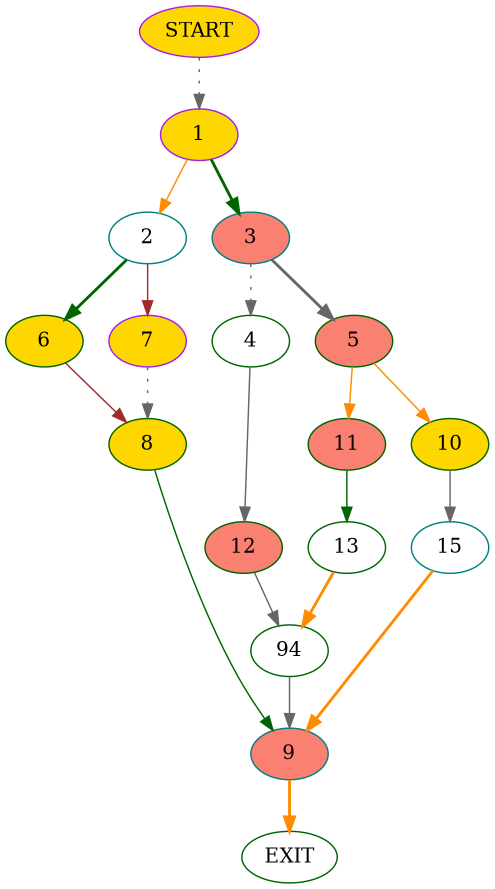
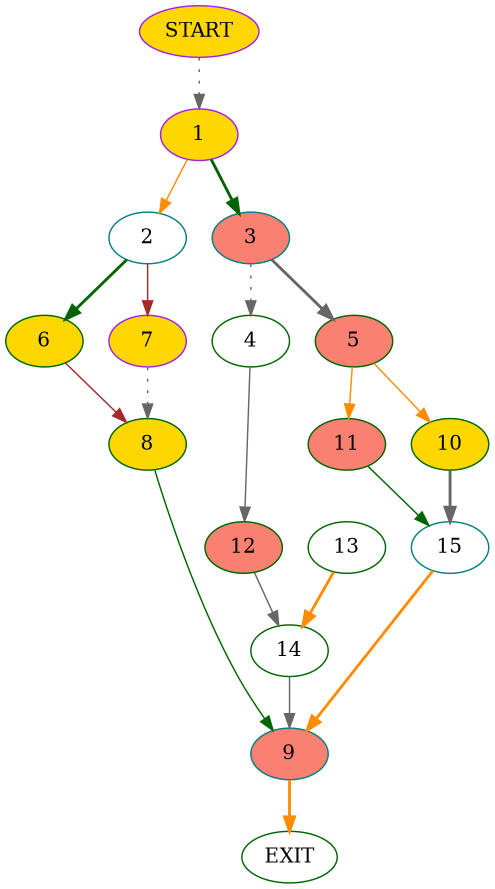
(347, 489) -> (393, 491)
(450, 489) -> (450, 489)
(290, 651) -> (290, 651)
